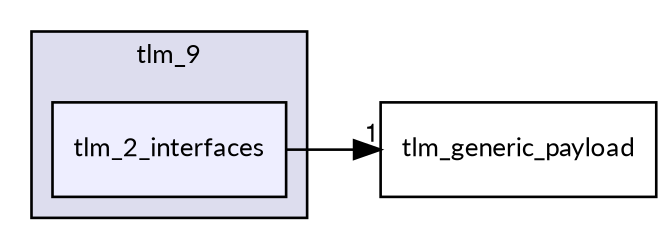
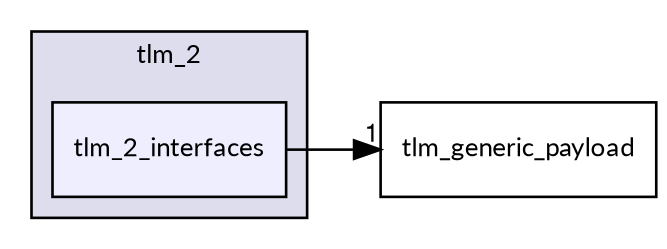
(169, 56) -> (169, 56)
